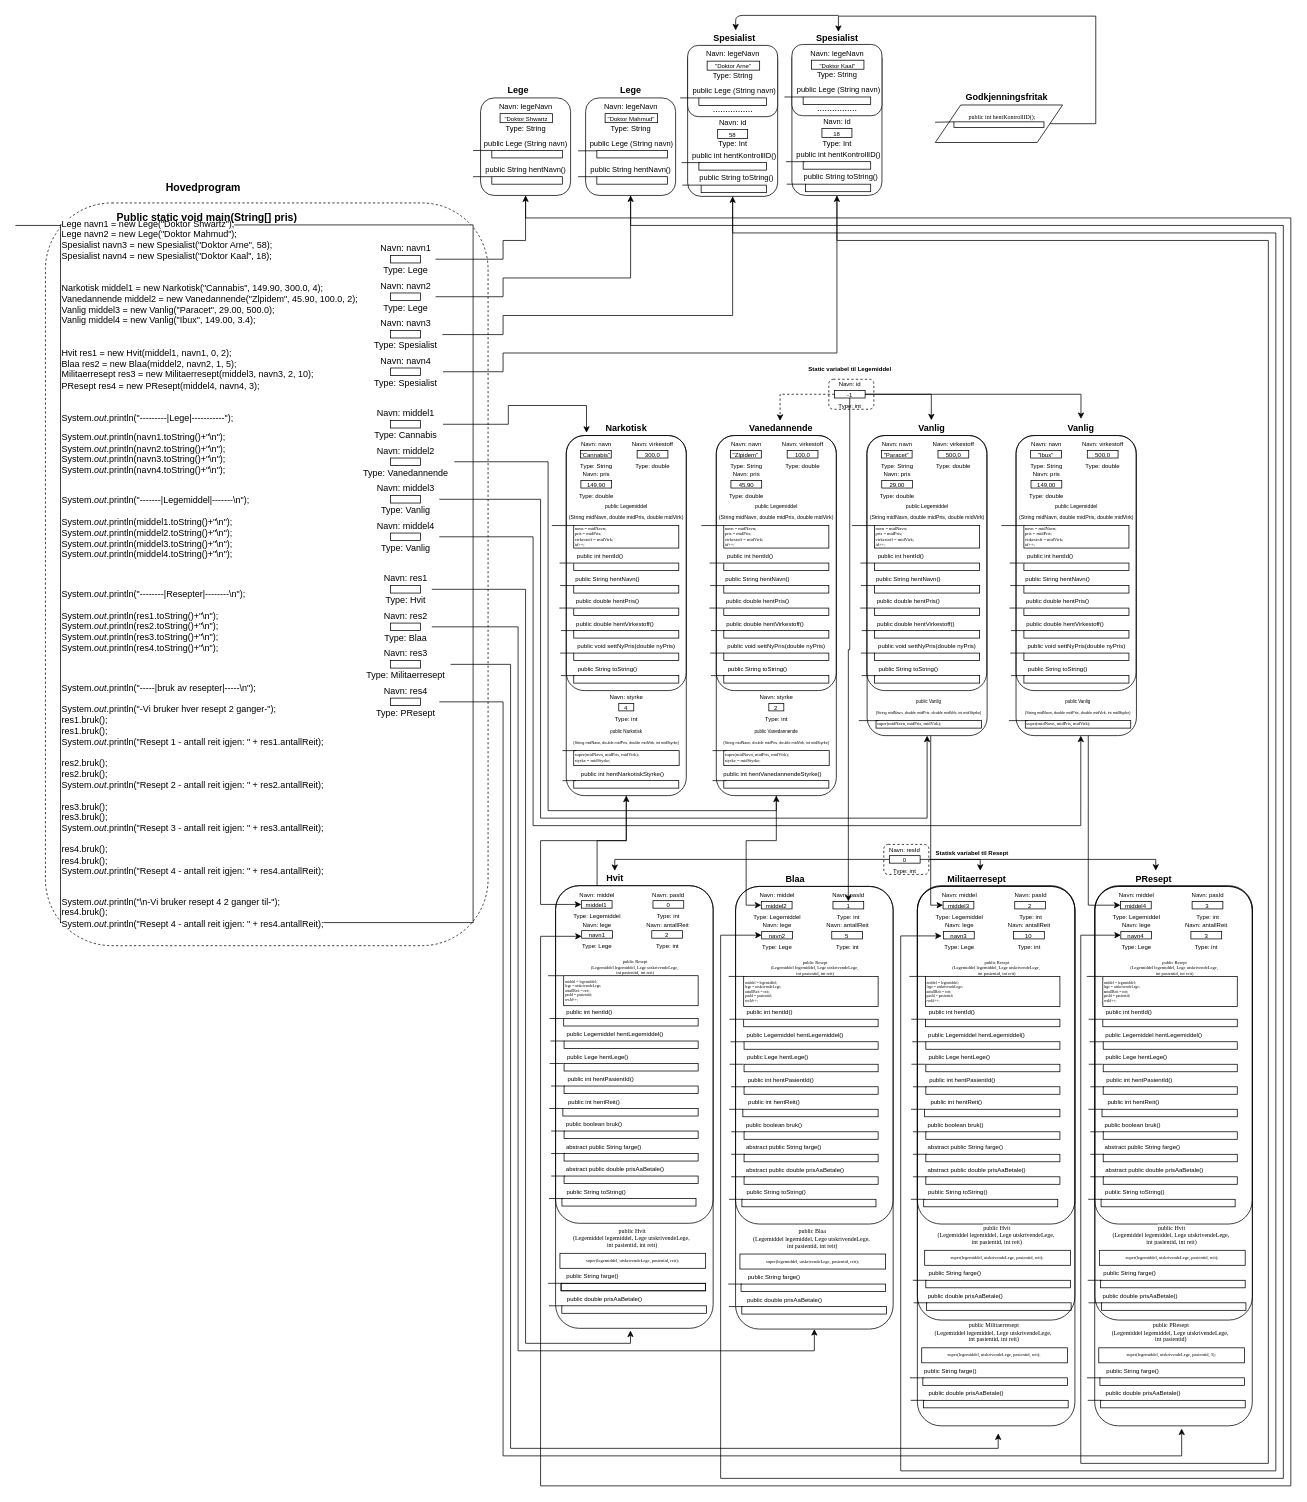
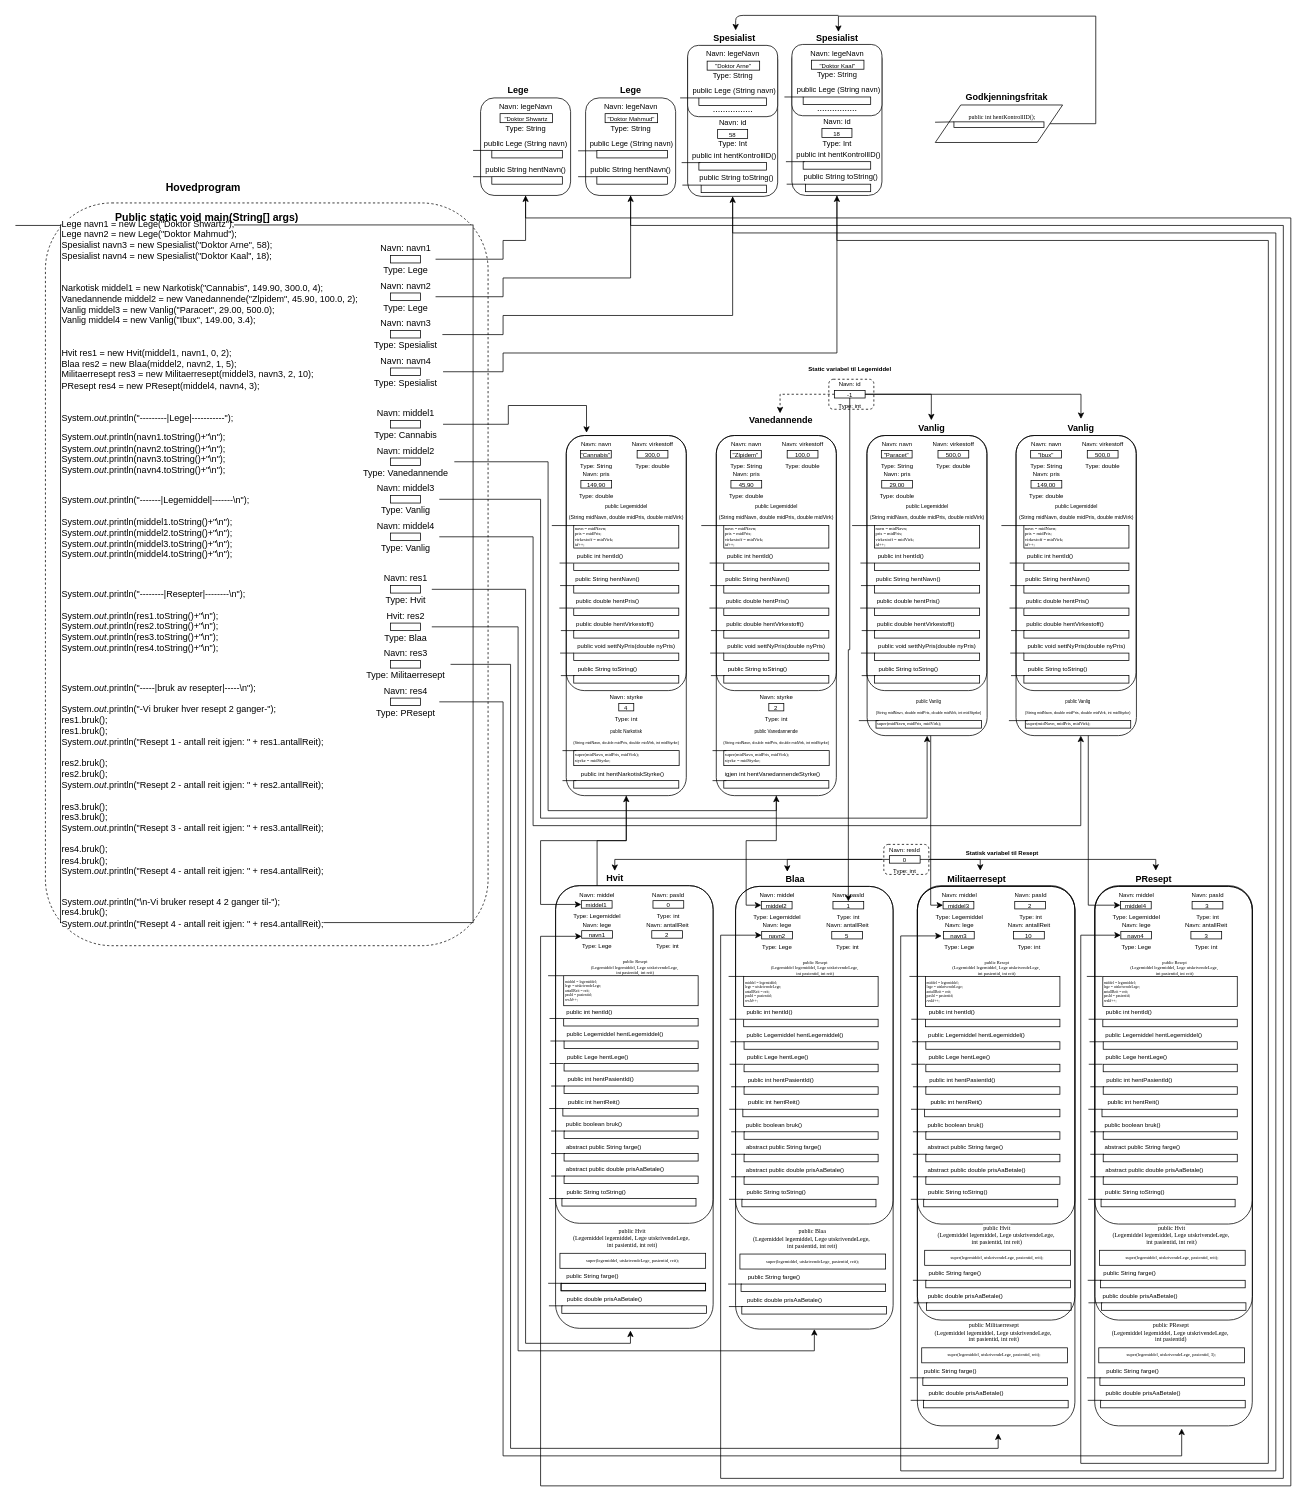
(207, 217) -> (207, 217)
(626, 428) -> none
(781, 428) -> (781, 420)
(406, 627) -> (406, 627)
(773, 773) -> (773, 773)
(971, 852) -> (1001, 852)
none -> (787, 863)
